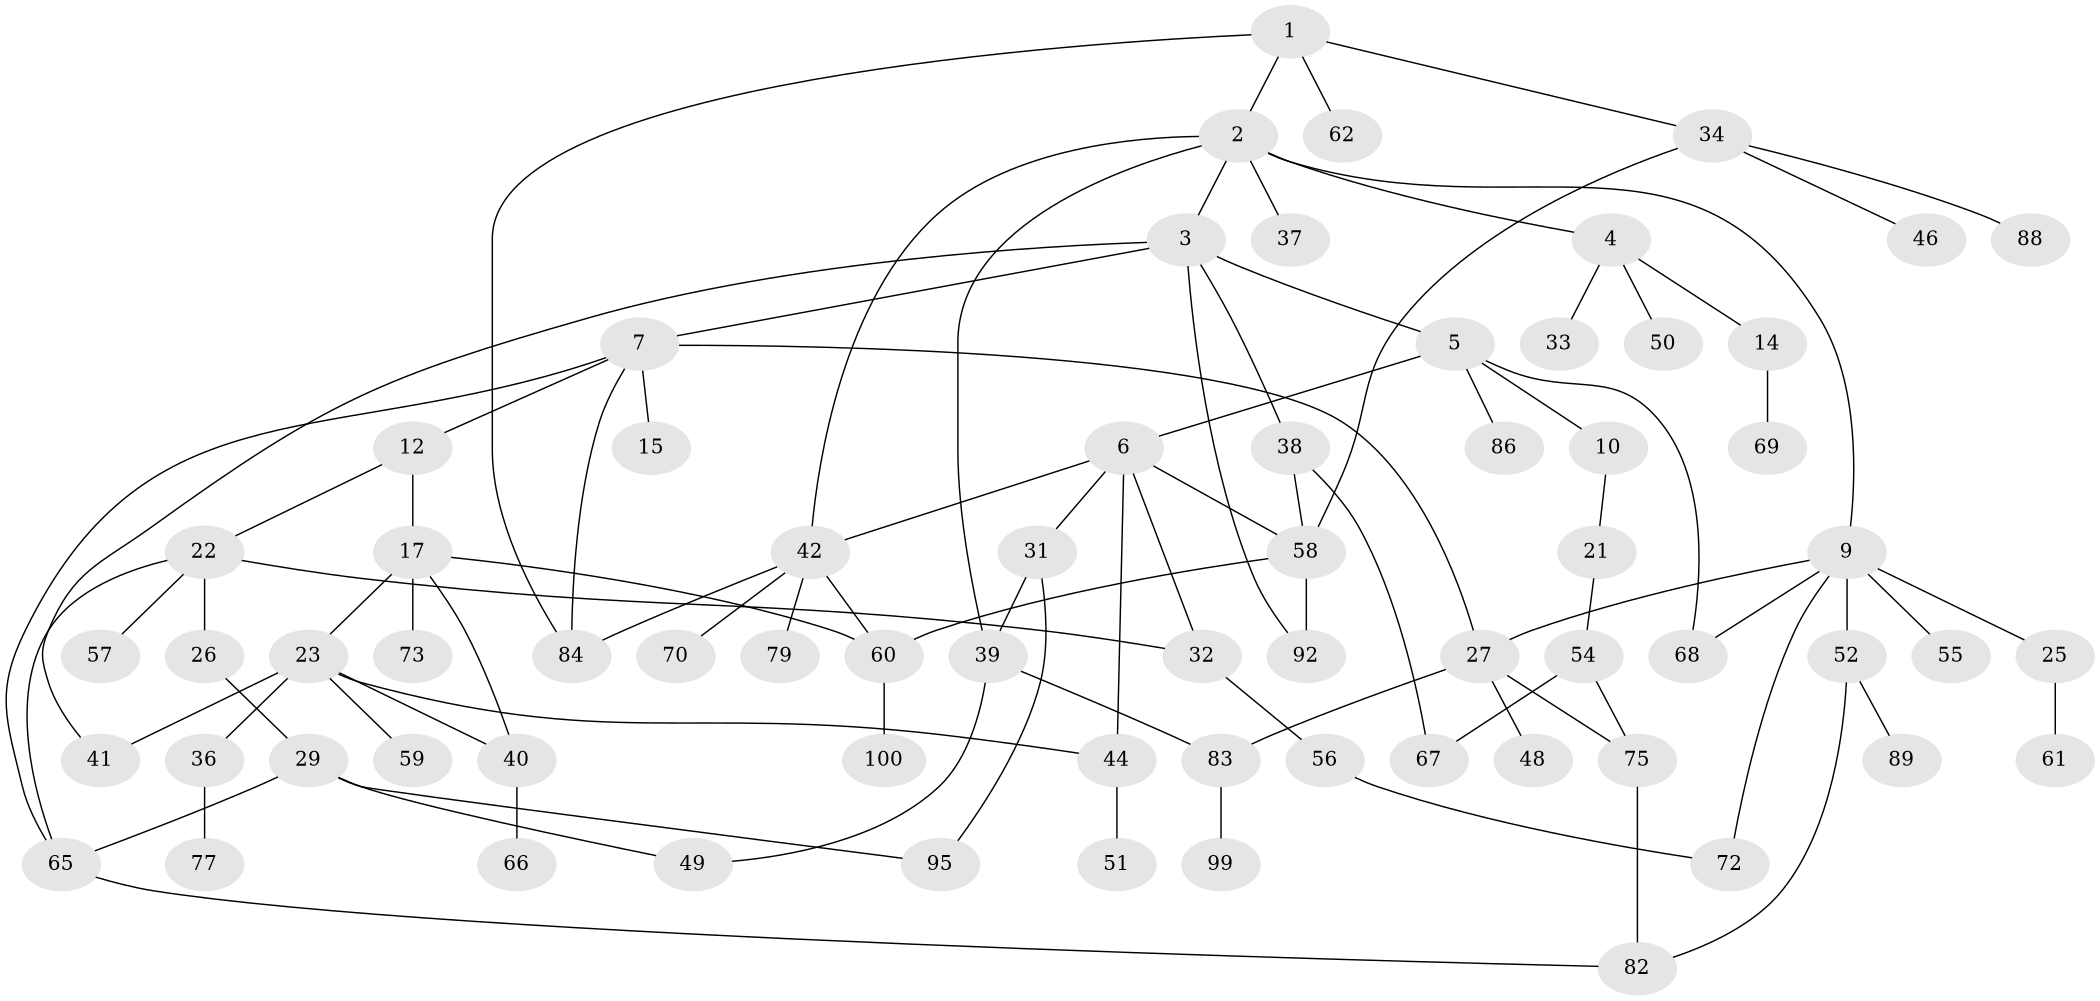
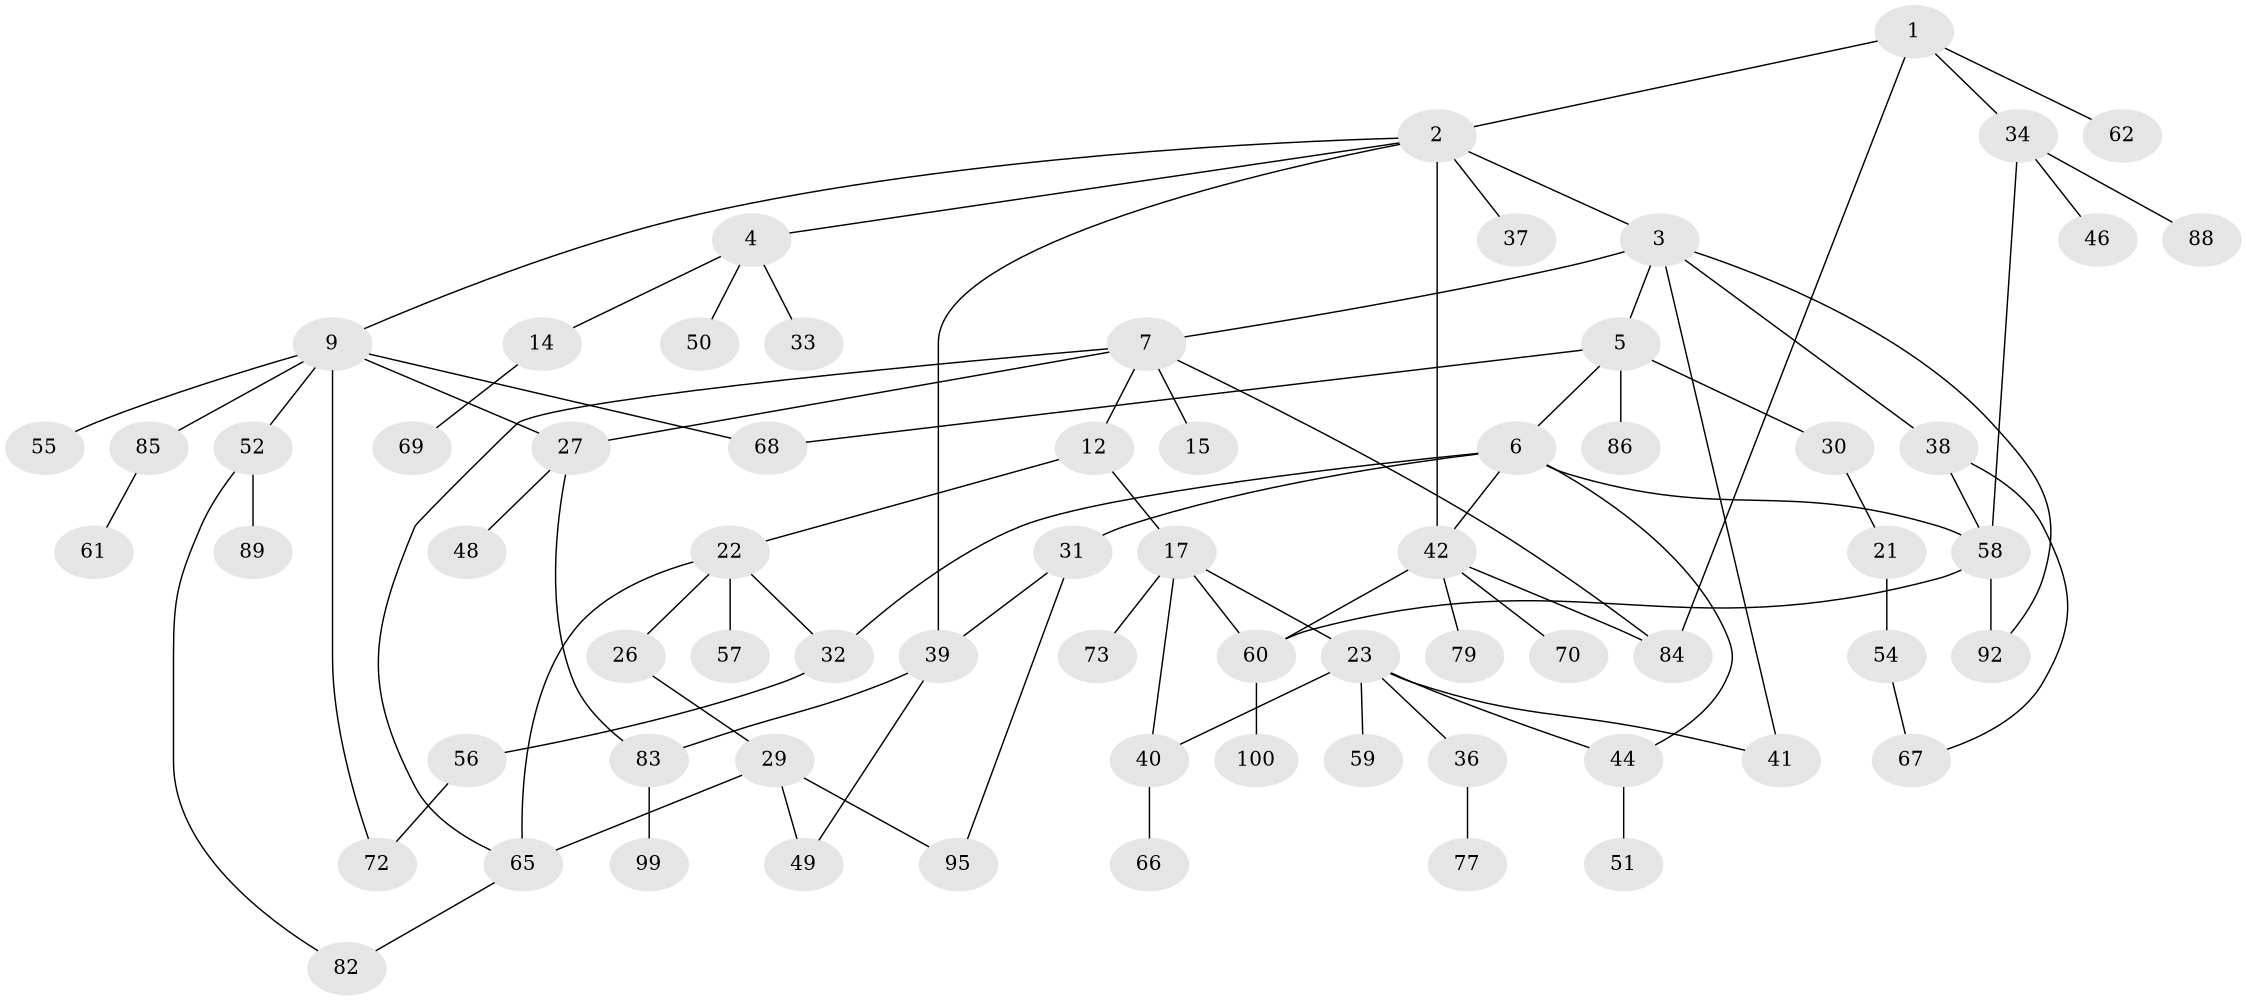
(1608, 448) -> (1835, 448)
(2055, 656) -> (149, 448)
(1637, 761) -> none
